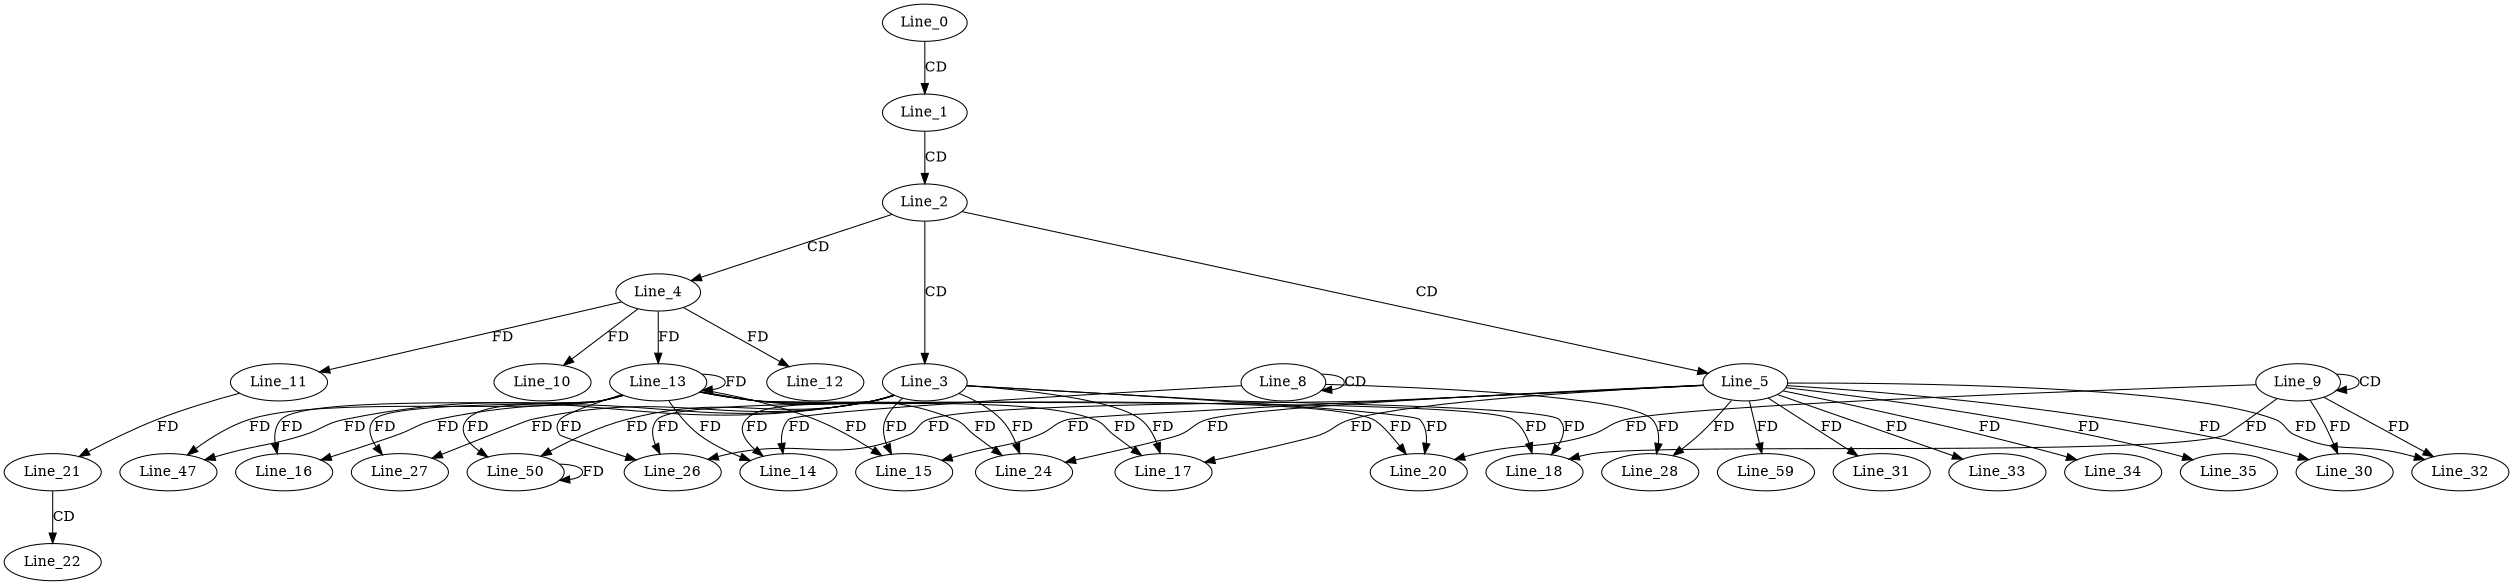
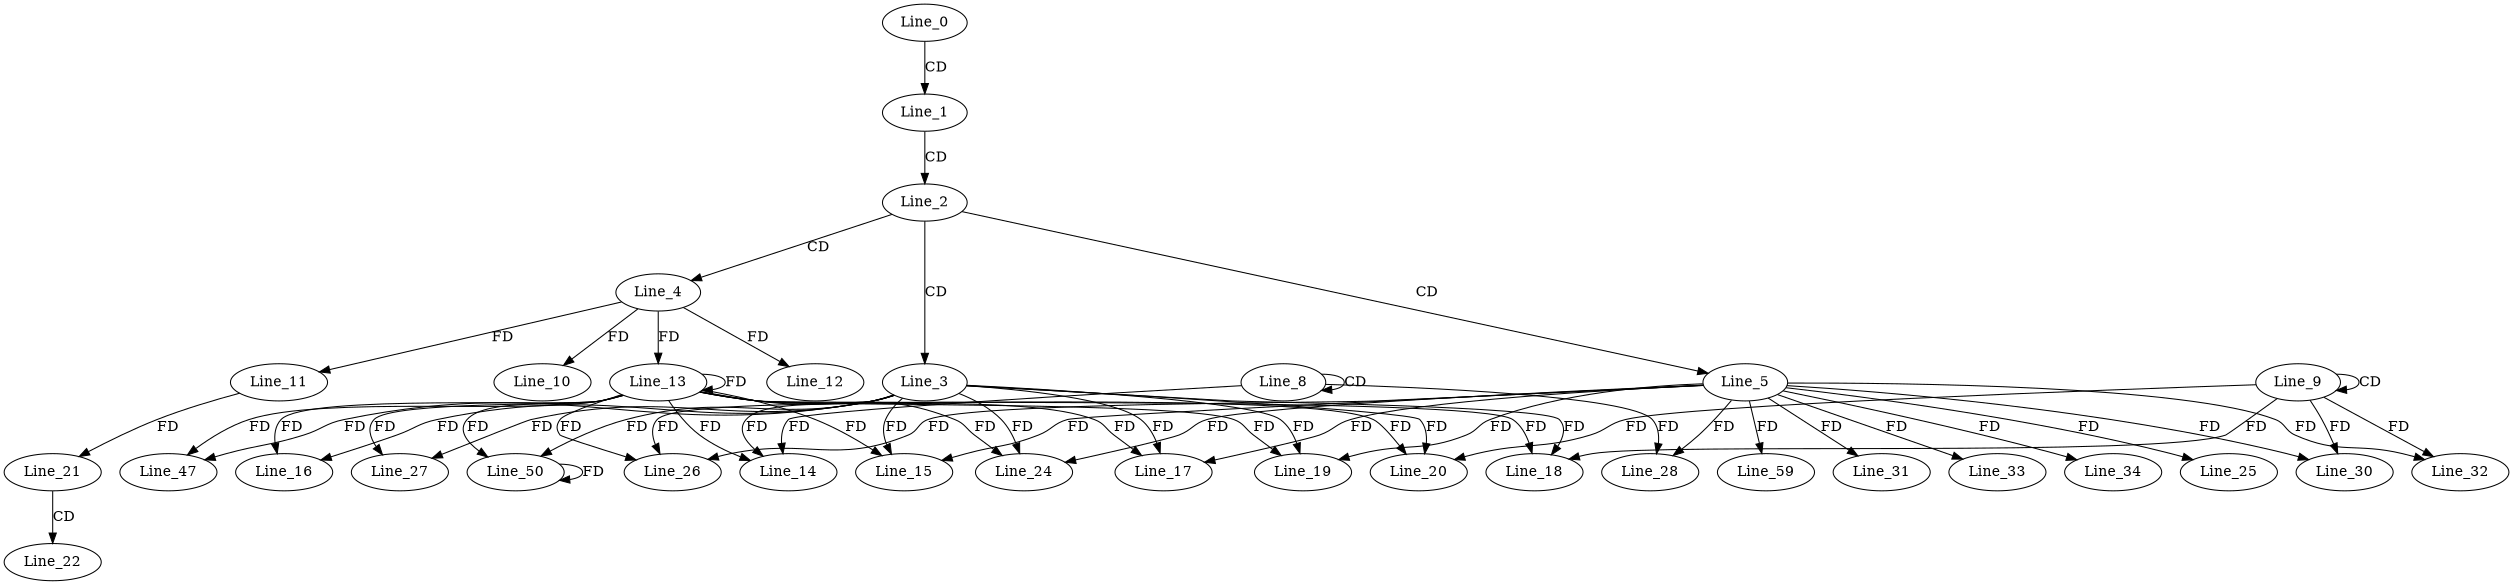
none -> (1303, 472)
(2229, 472) -> (2229, 472)
